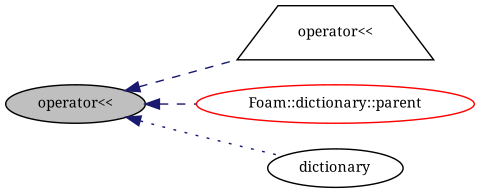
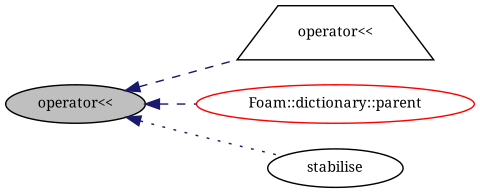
(335, 168) -> (335, 168)
